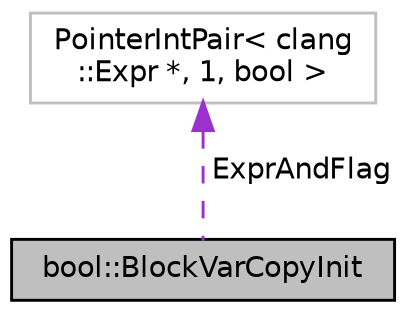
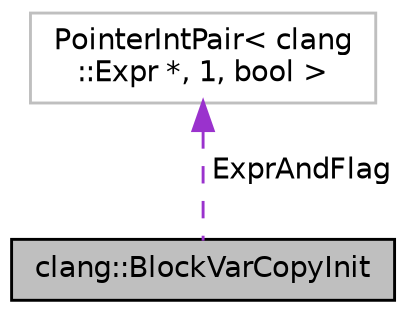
(203, 270) -> (203, 270)
